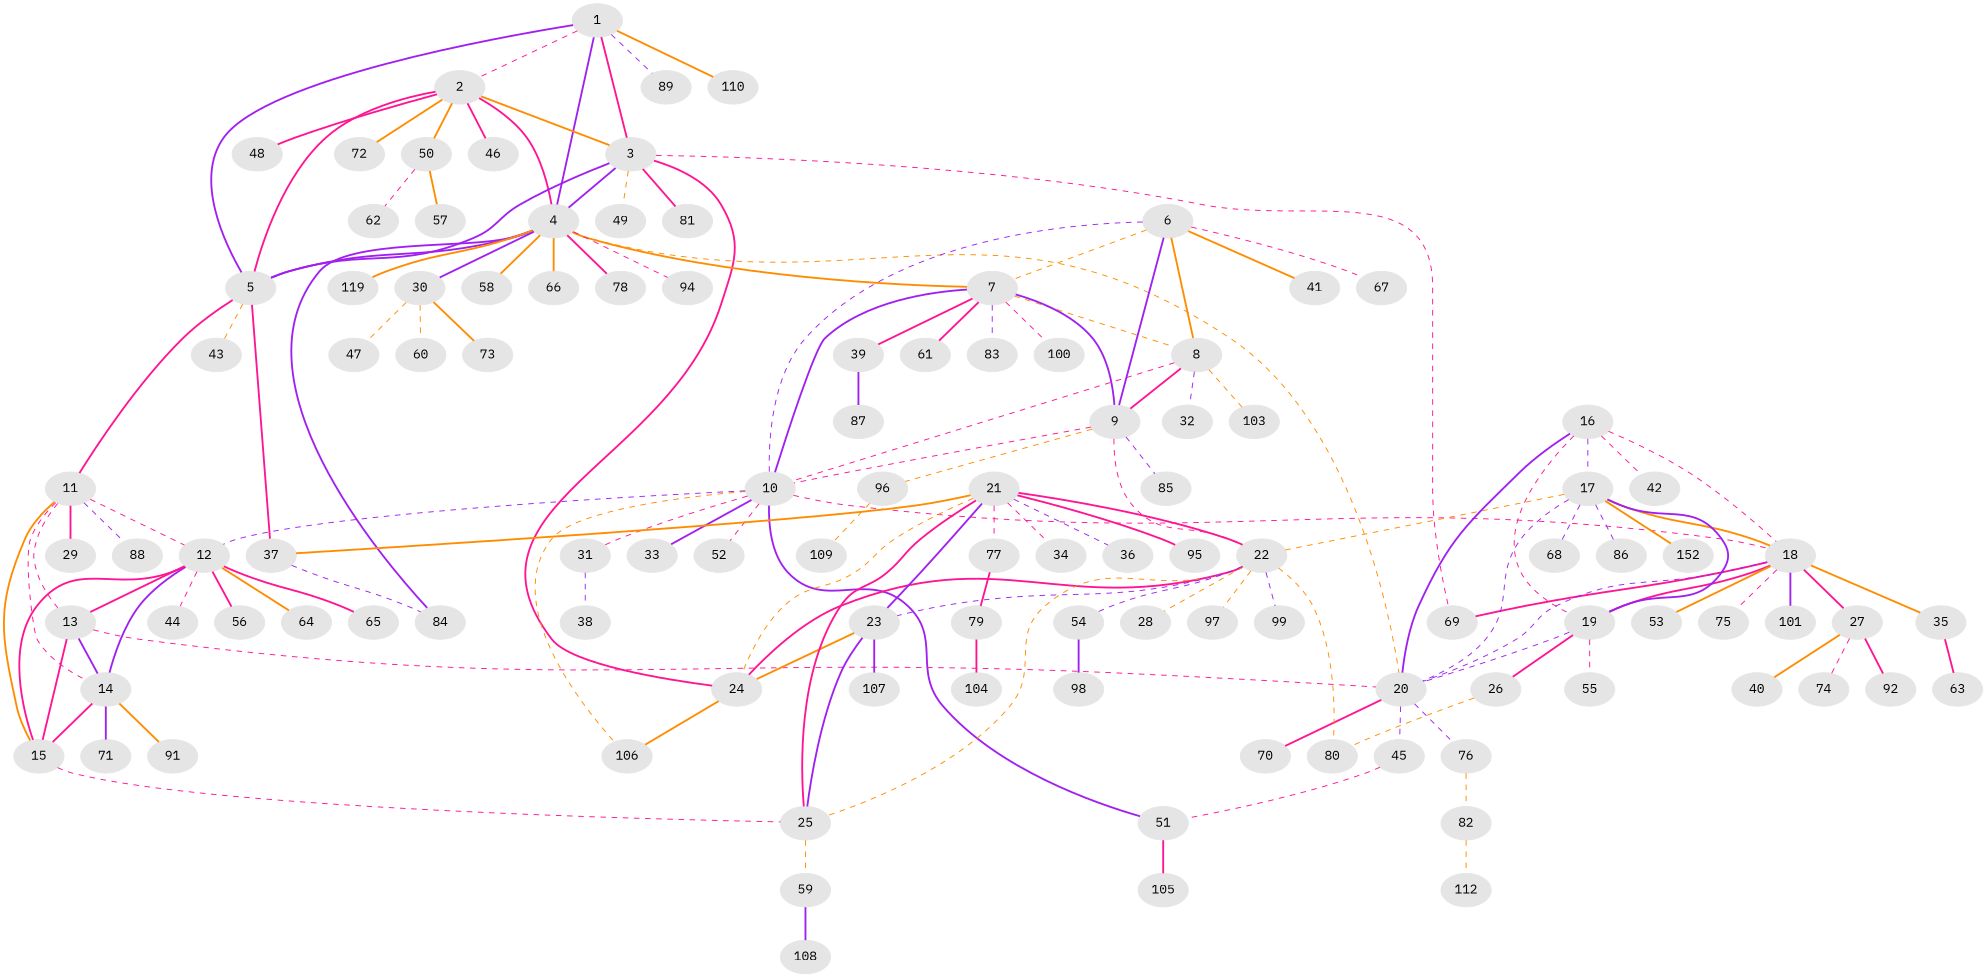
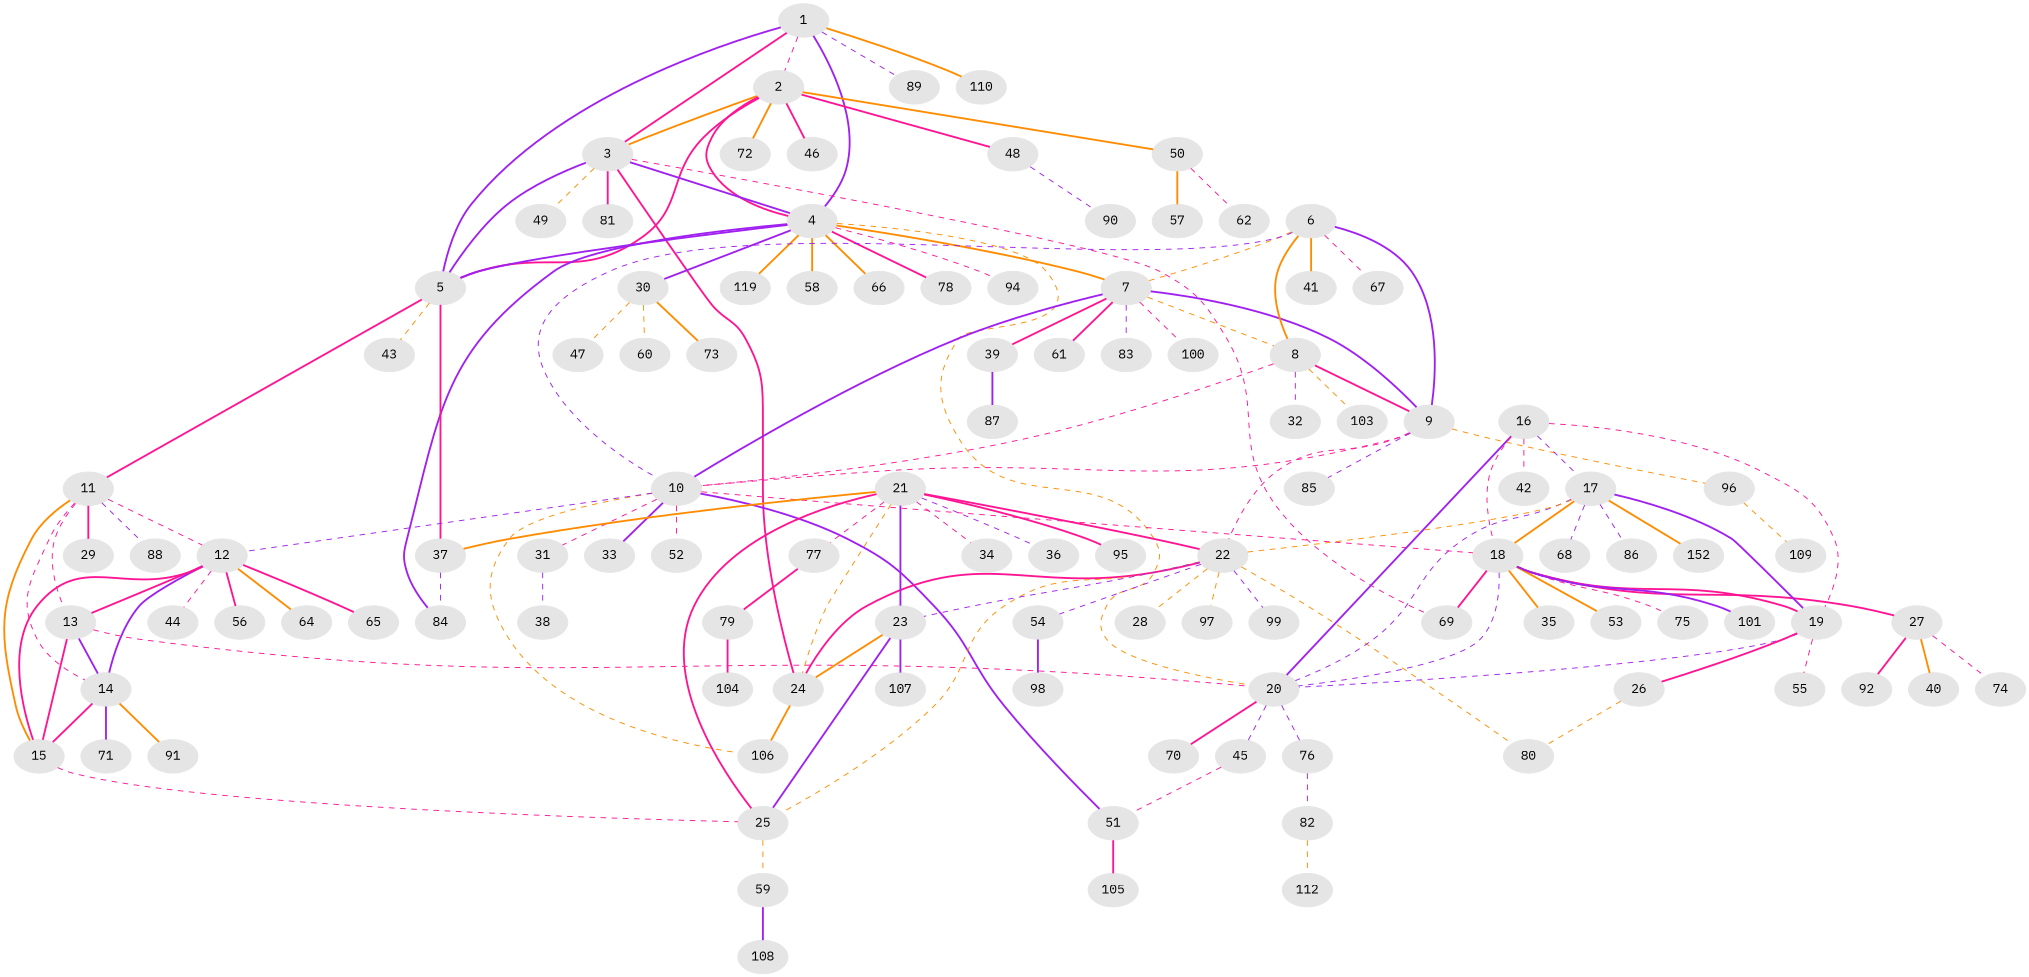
none -> (1110, 221)
(1958, 689) -> none
(1466, 790) -> (1307, 790)
